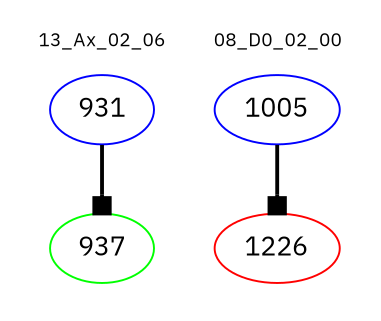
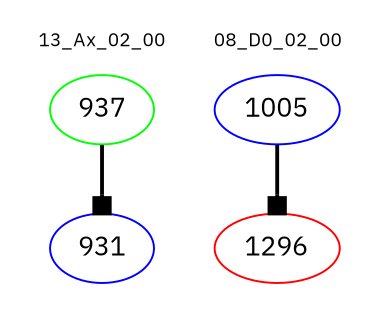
(103, 41) -> (103, 41)
(102, 170) -> (102, 170)
(277, 248) -> (277, 248)
